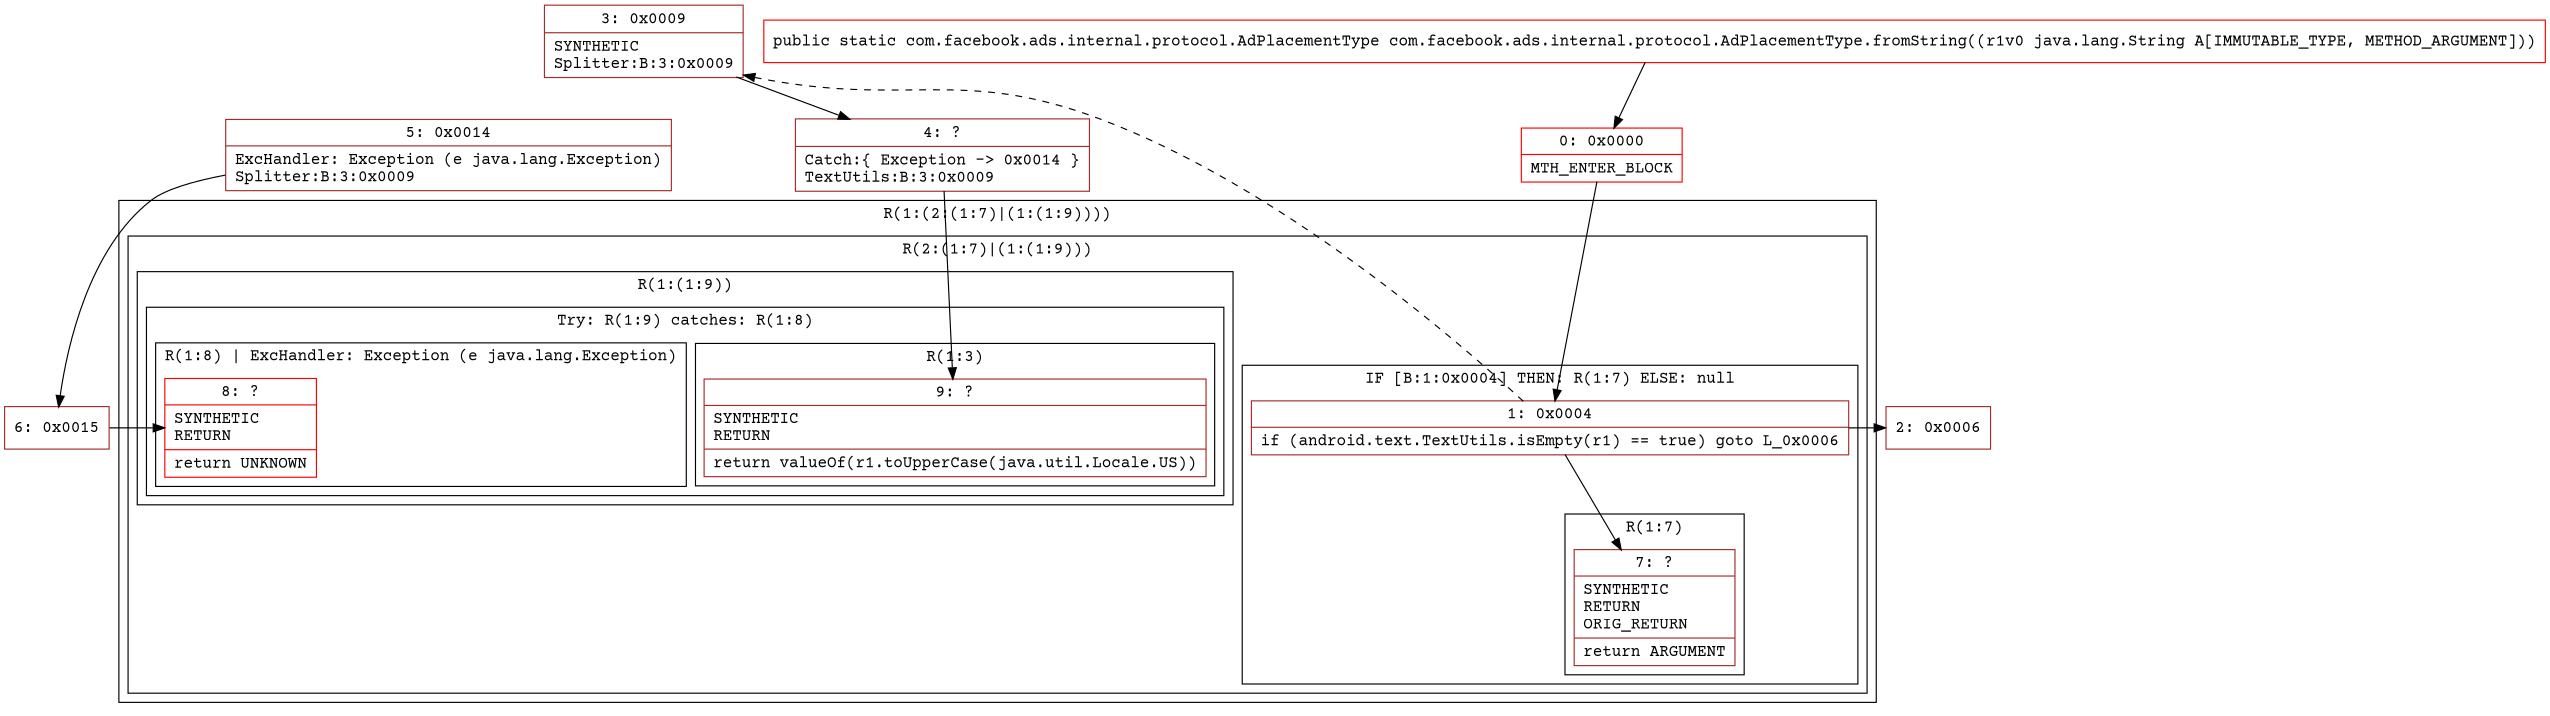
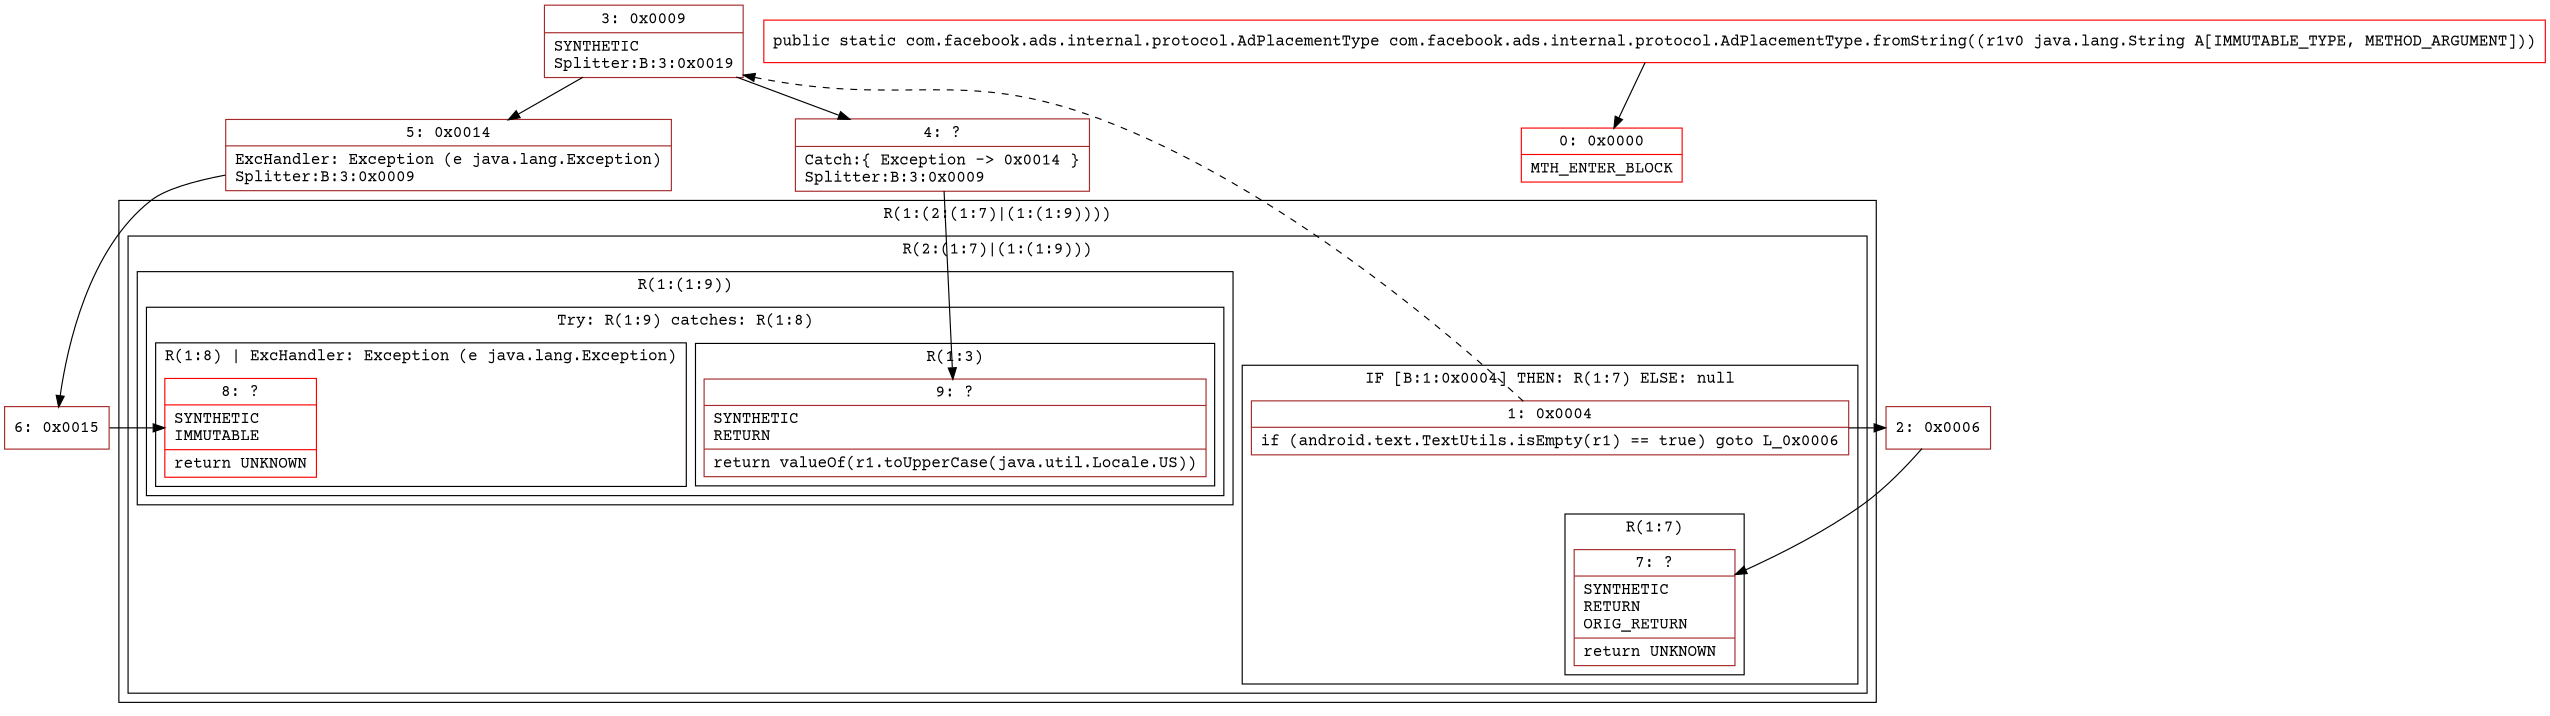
(644, 63) -> (644, 63)
none -> (551, 96)
(900, 177) -> (895, 177)
(1577, 286) -> none
(203, 435) -> (217, 435)
(1590, 497) -> (1841, 519)
(1655, 651) -> (1650, 651)
